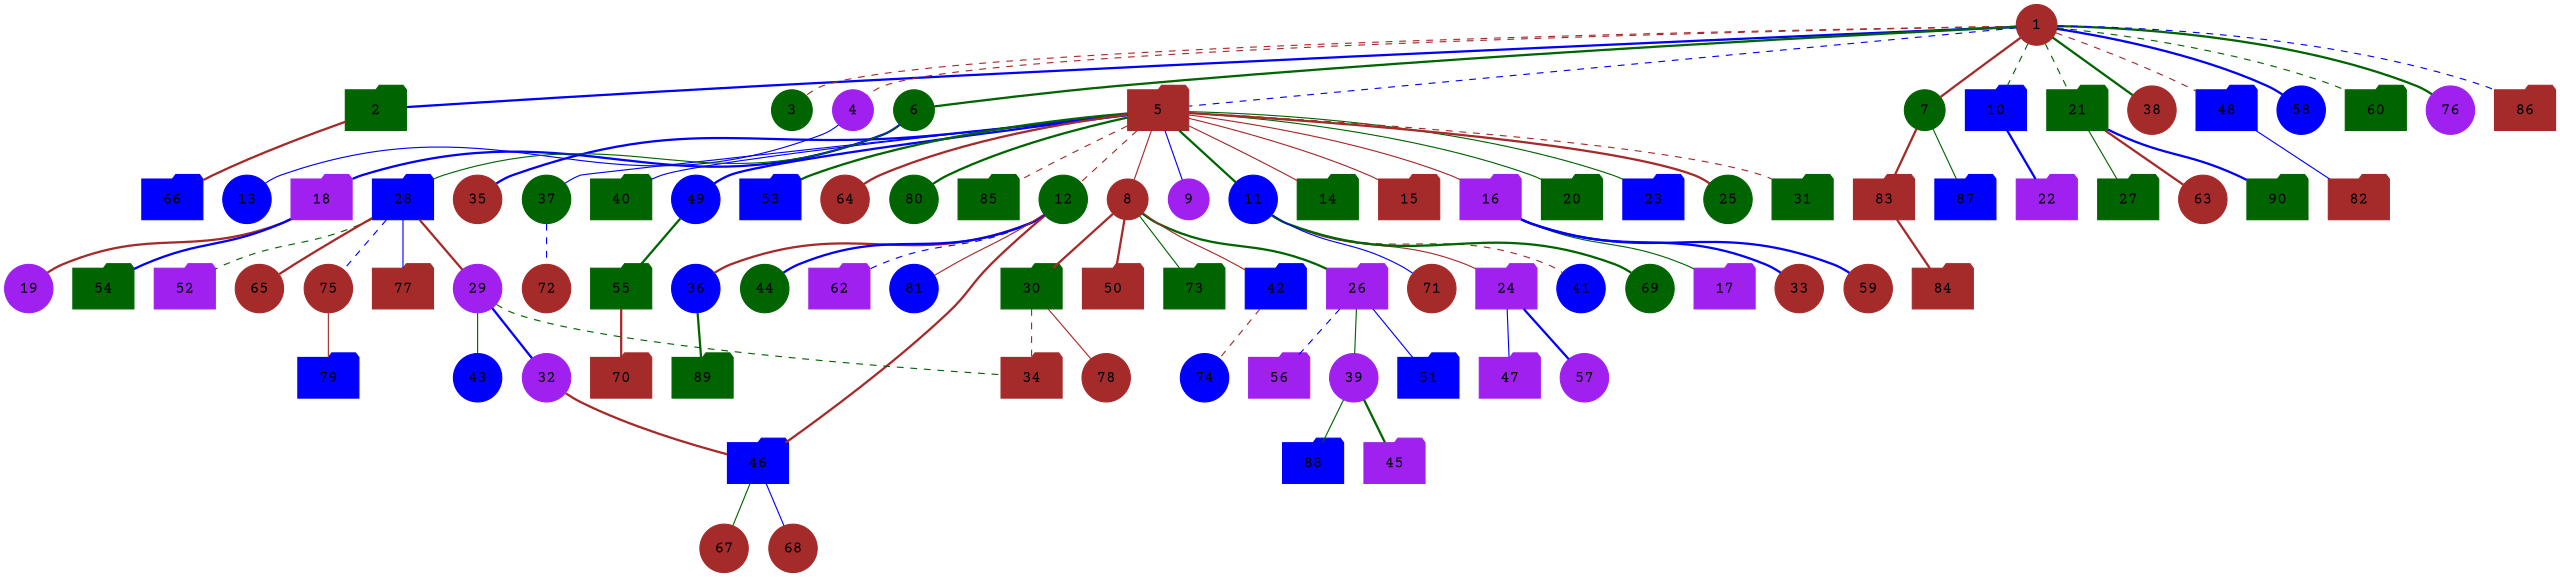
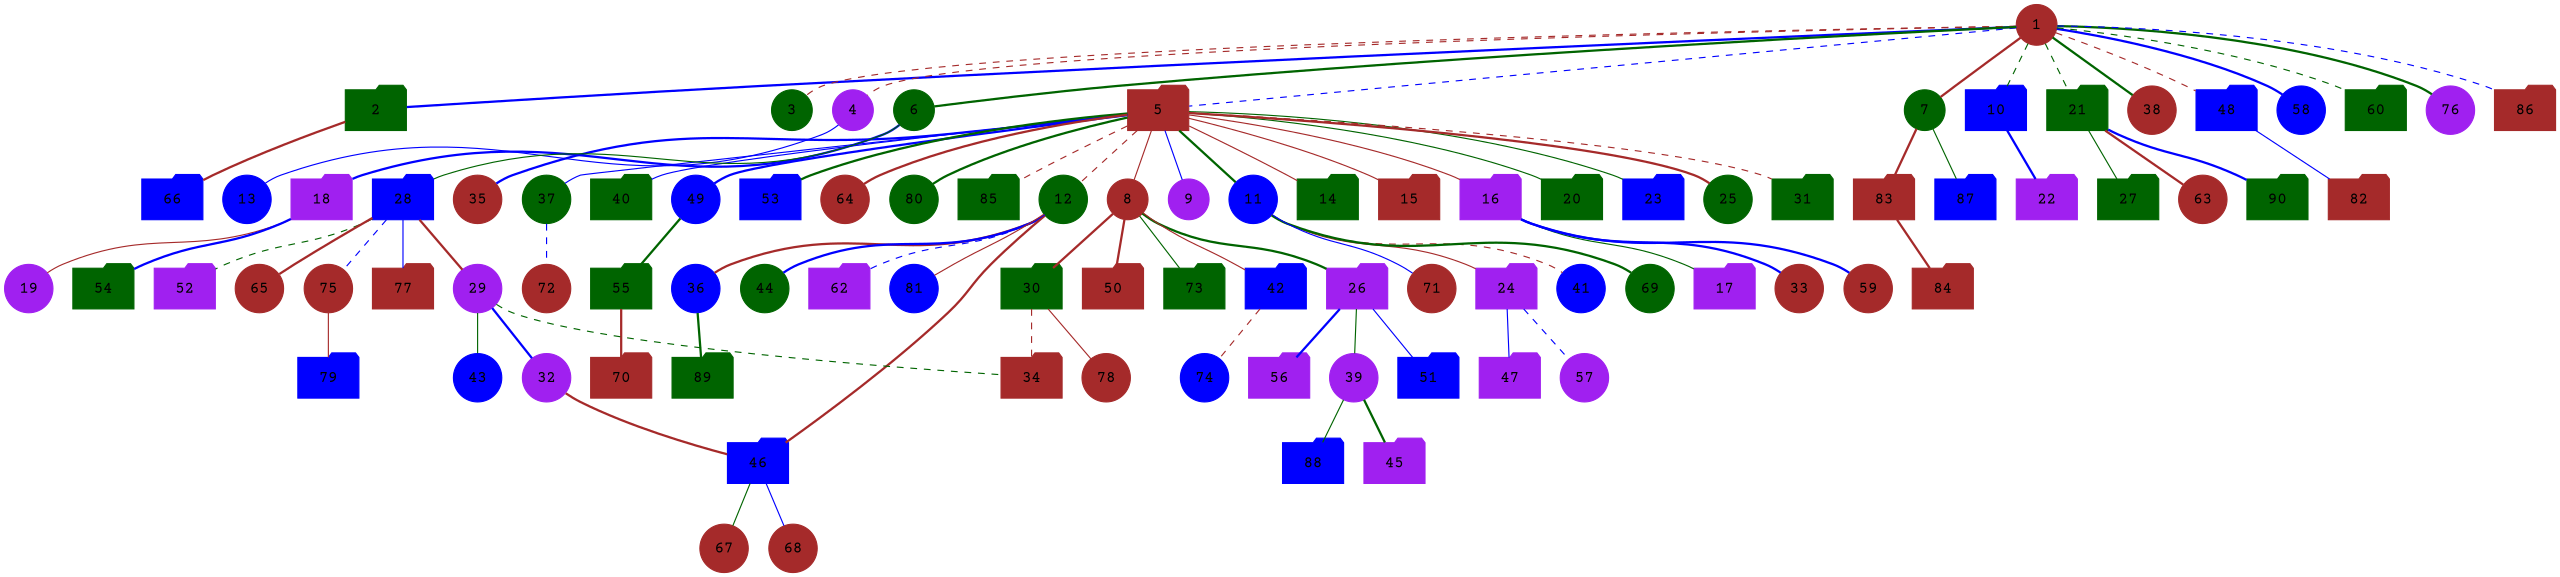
(168, 243) -> (168, 243)
(1318, 333) -> (1318, 333)
(1546, 334) -> (1546, 334)
